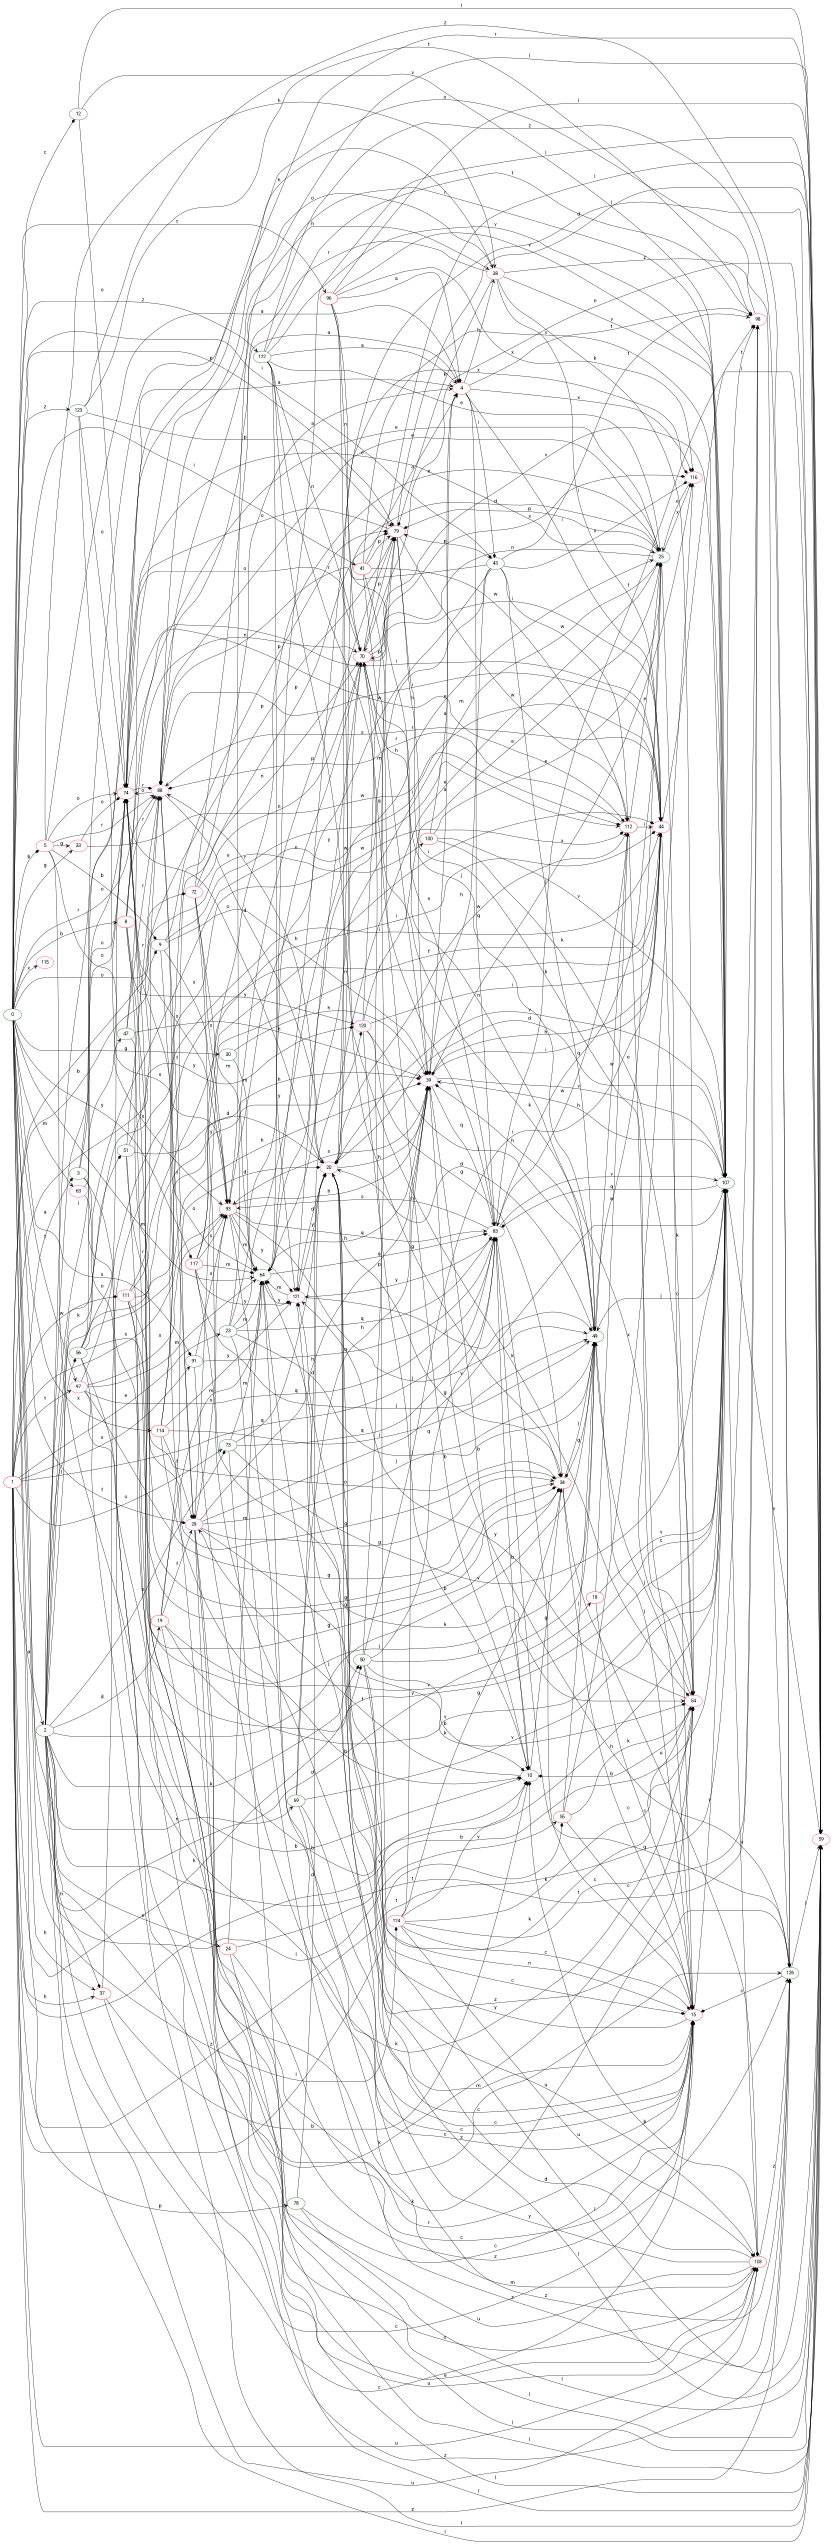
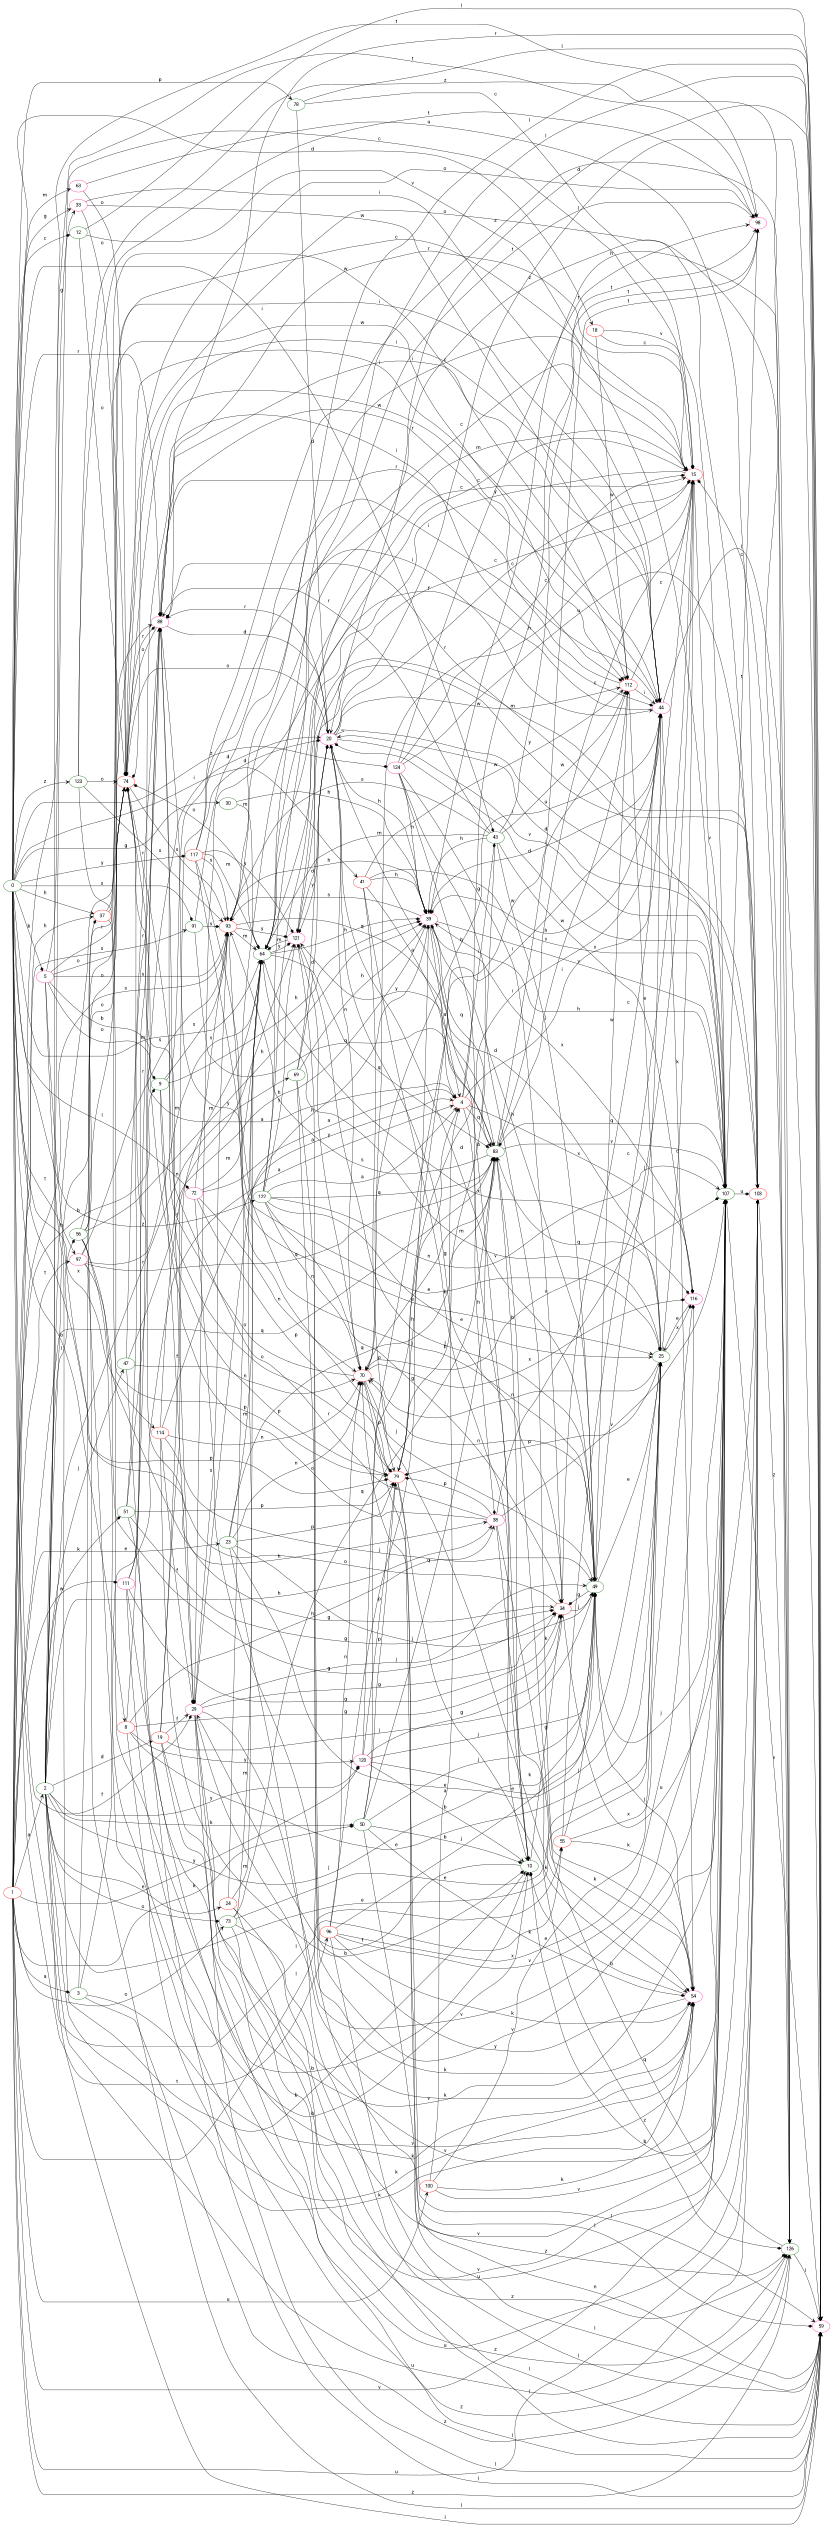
none -> (493, 293)
(479, 336) -> (477, 1309)
(45, 963) -> none
(102, 975) -> (102, 1115)
(200, 1153) -> none
